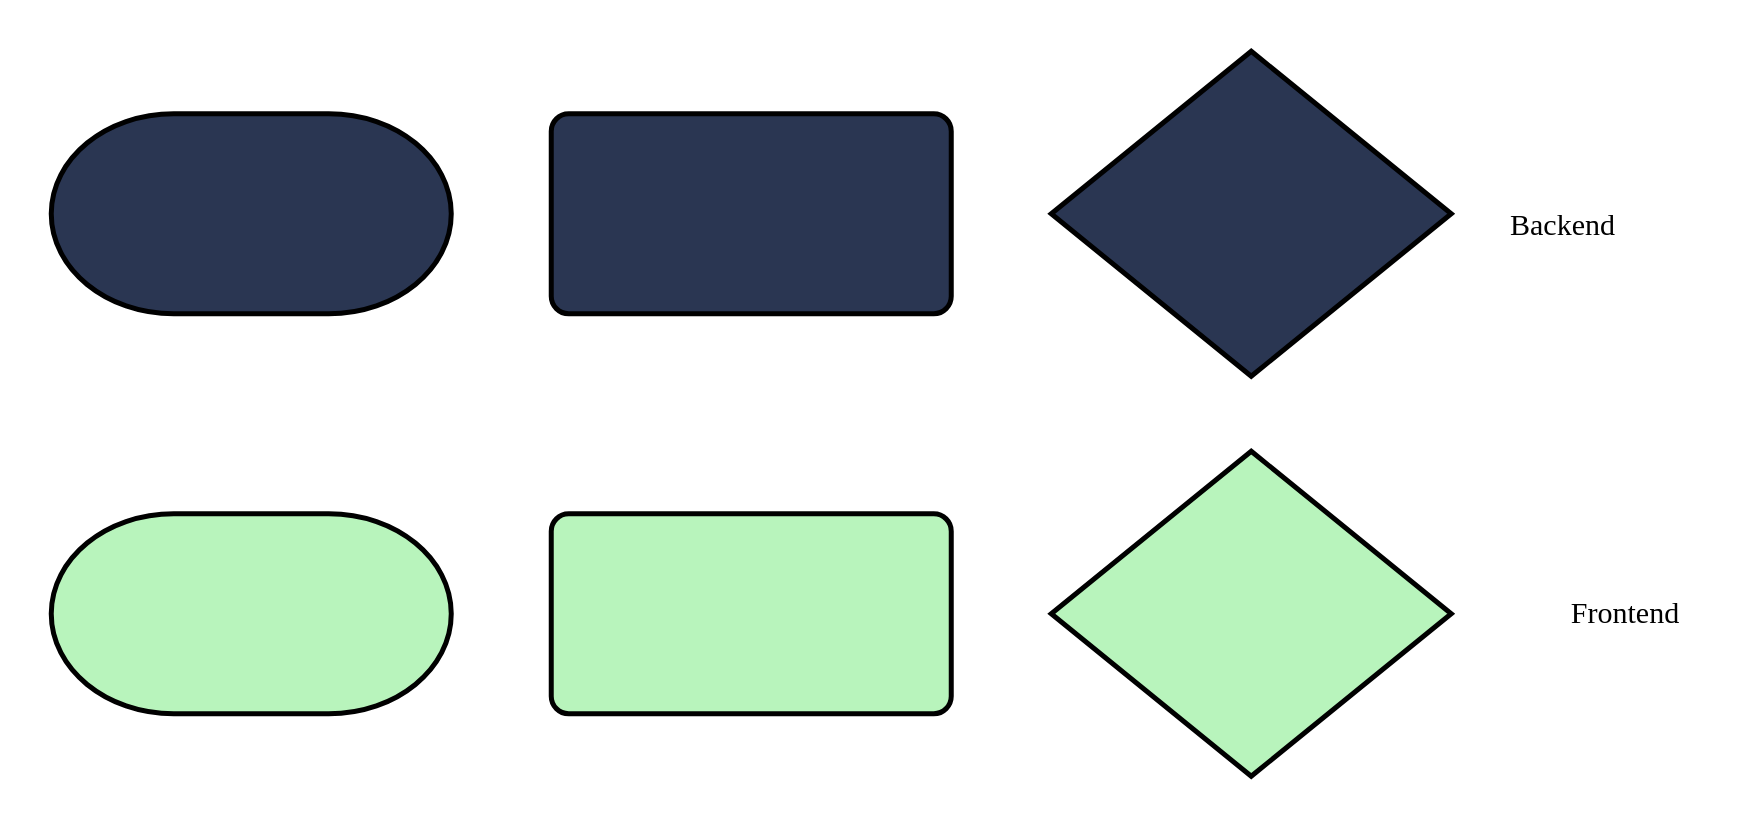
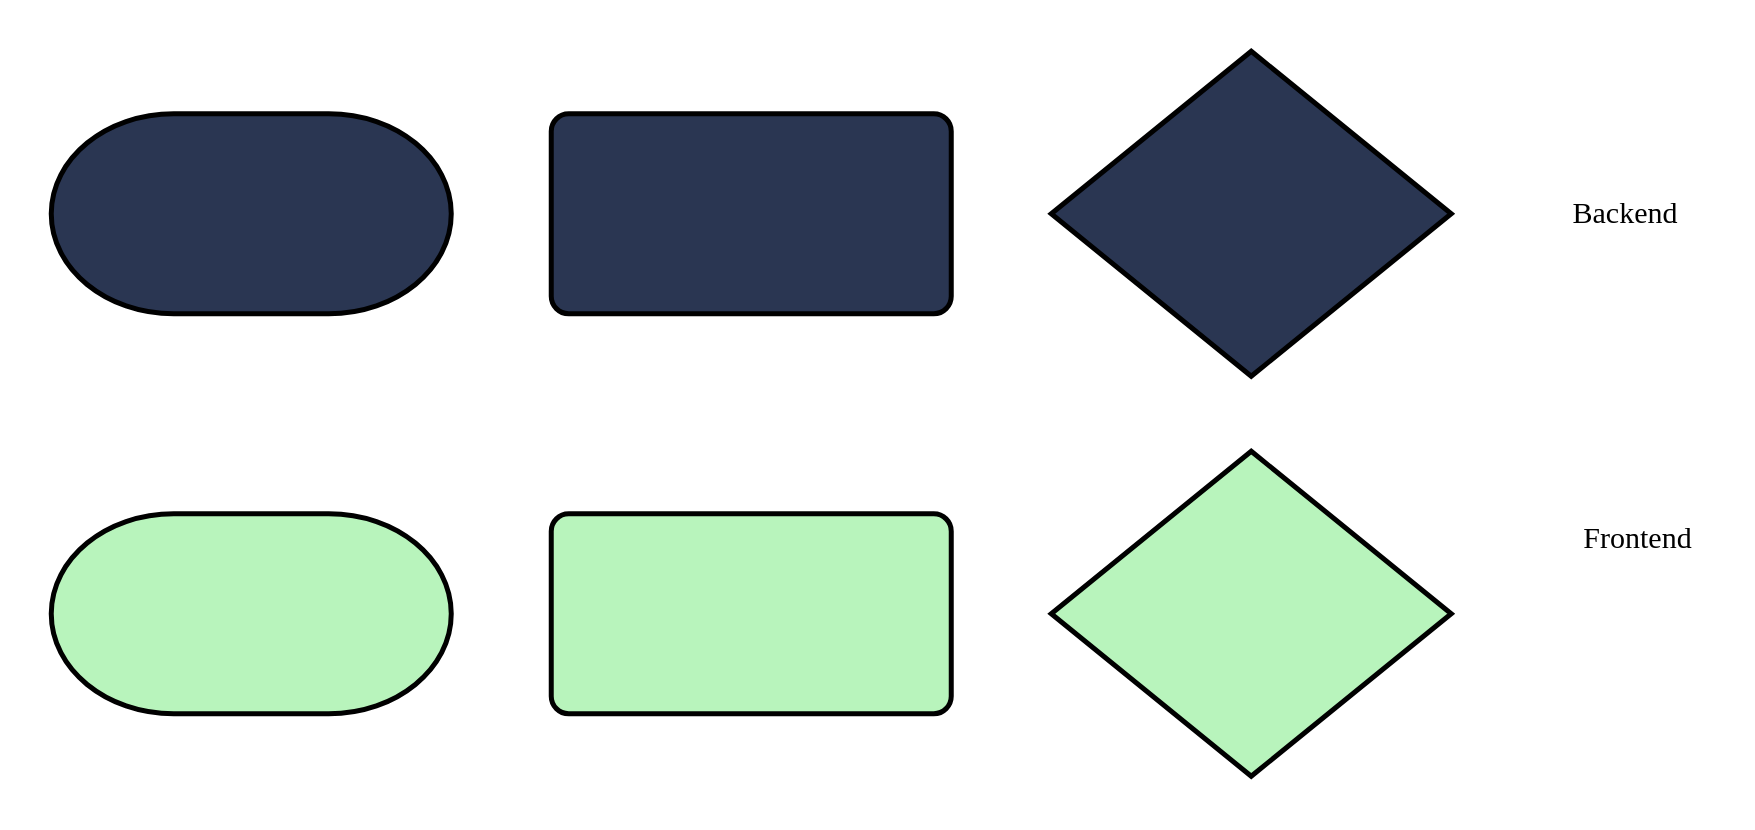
(1564, 226) -> (1626, 214)
(1626, 614) -> (1639, 539)
